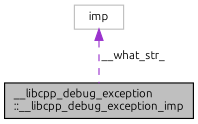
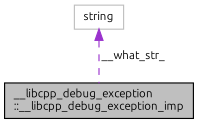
(99, 17) -> (99, 17)
